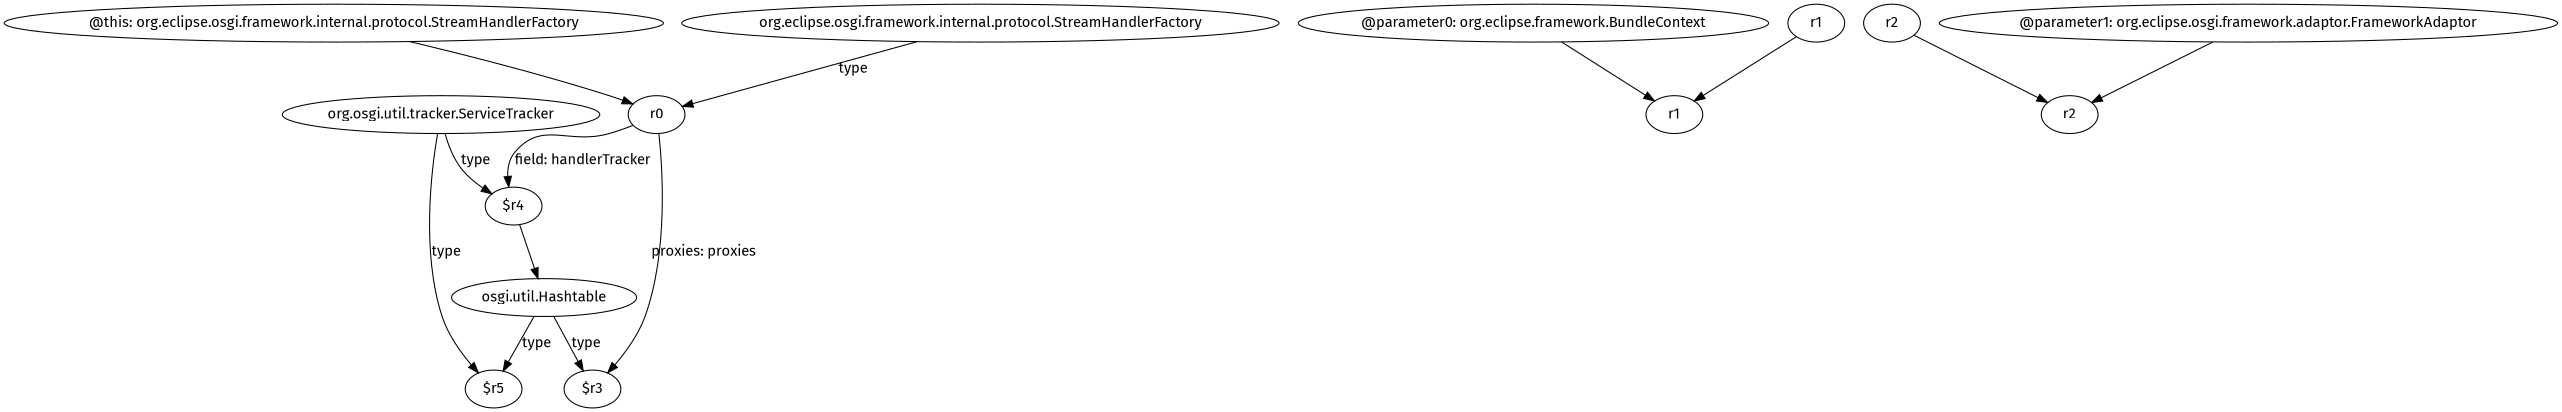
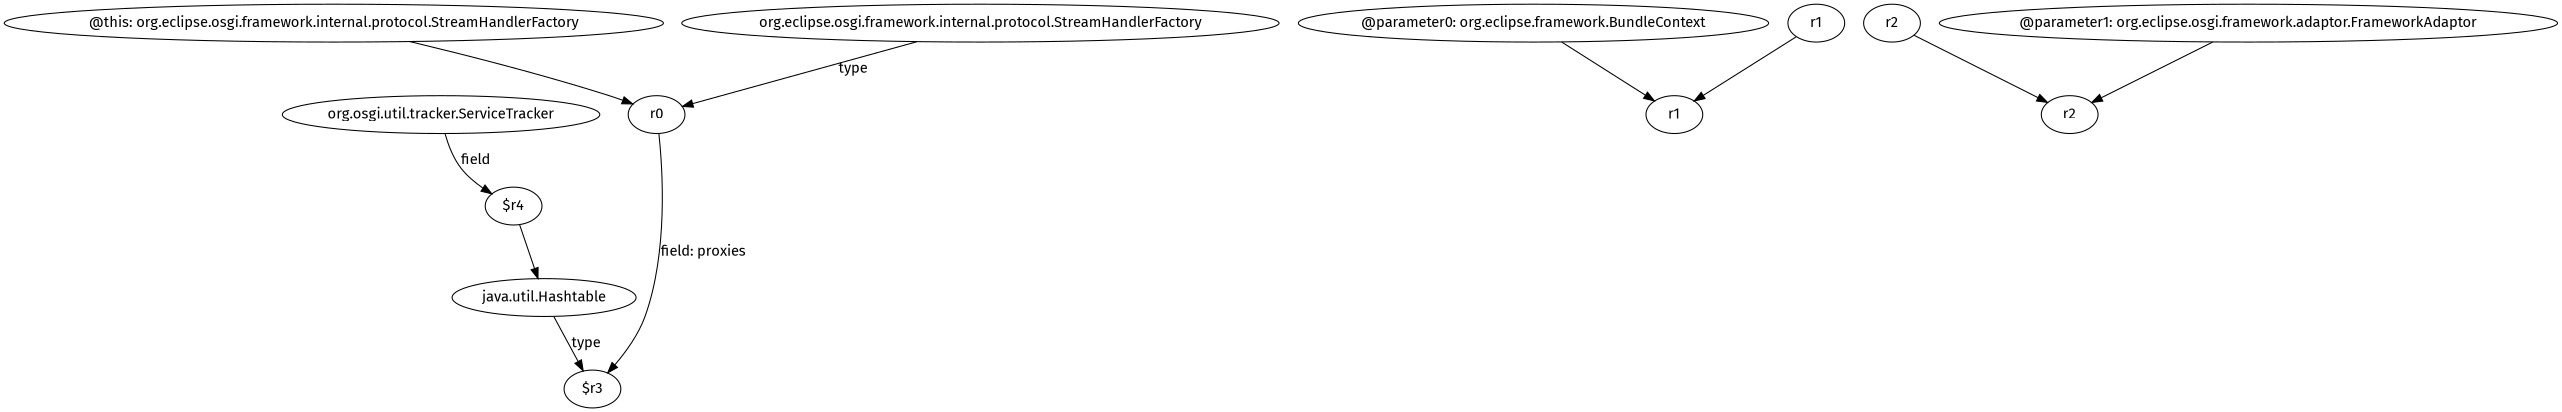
(559, 135) -> none
(476, 160) -> (476, 160)
(704, 252) -> (704, 252)
(544, 298) -> (544, 298)
(494, 389) -> none
